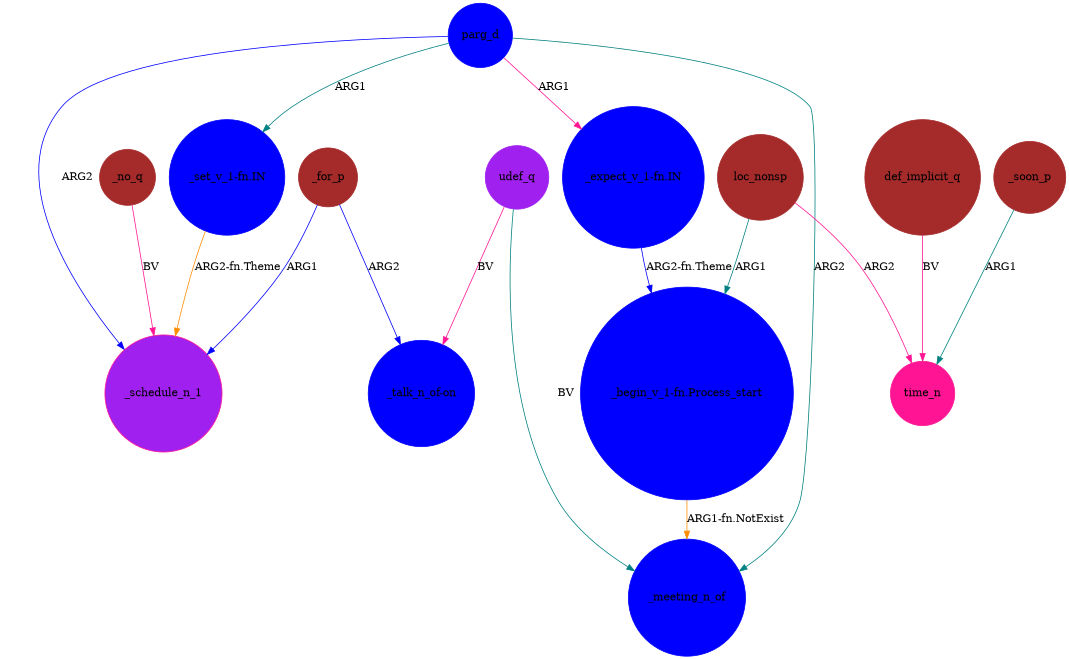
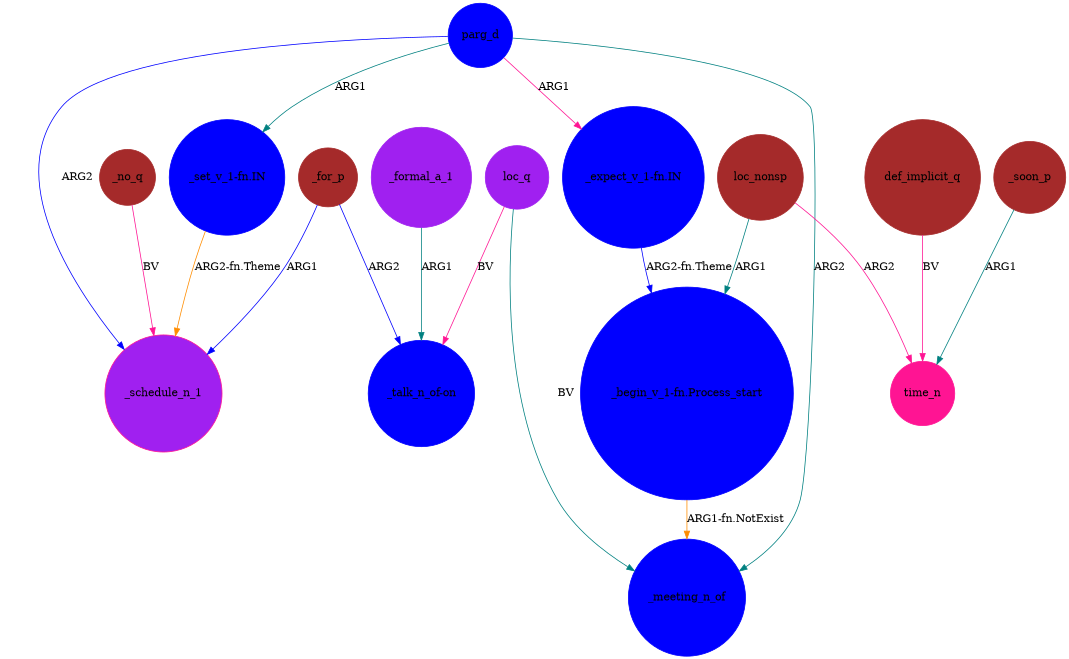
none -> (421, 177)
(517, 177) -> (517, 177)
